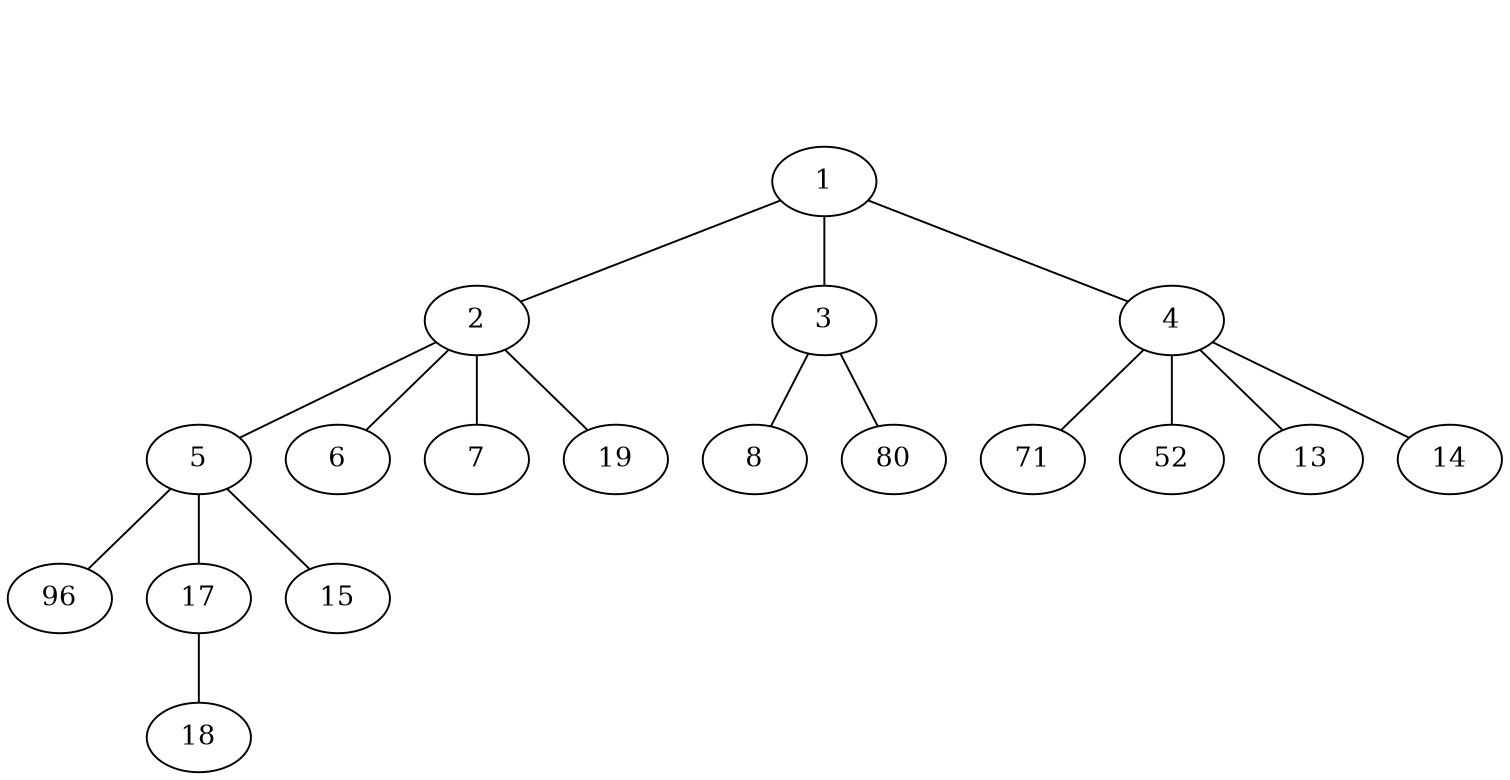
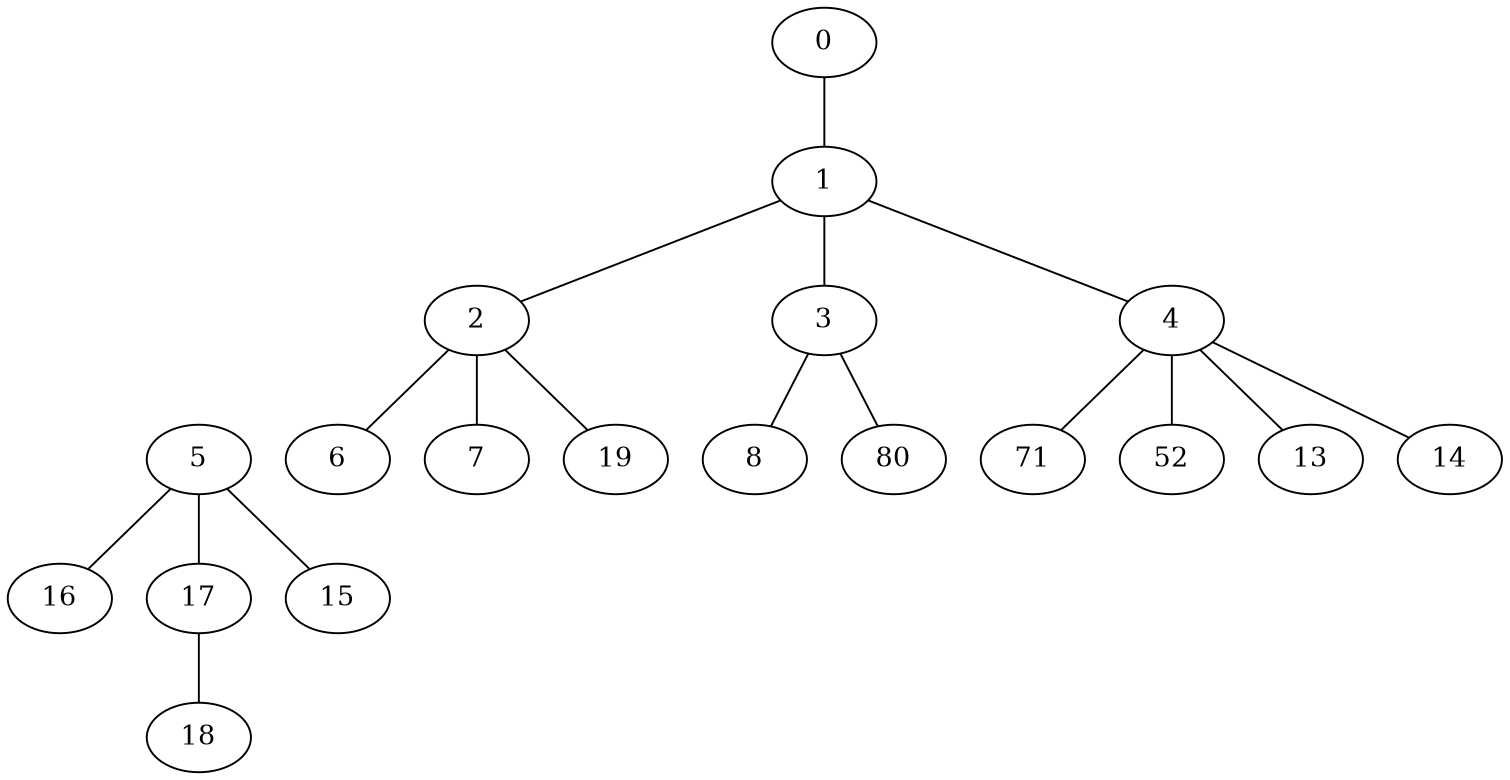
none -> (824, 42)
(338, 390) -> none
(60, 598) -> (60, 598)
